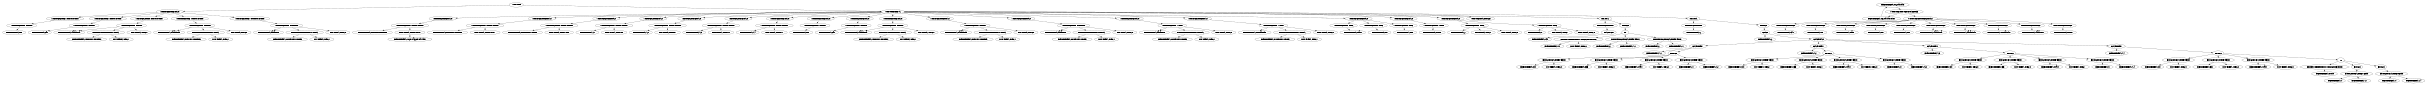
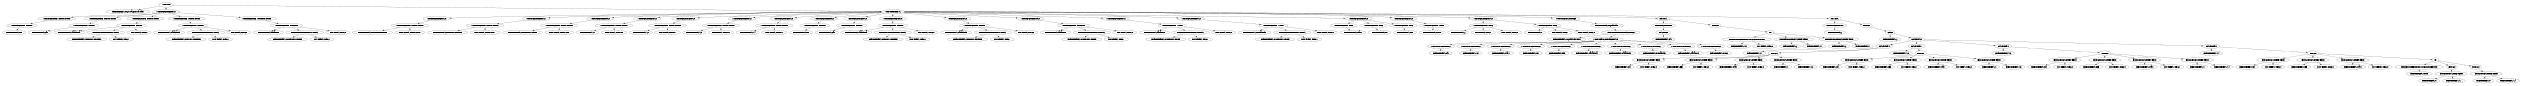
(1883, 12) -> (1585, 22)
(1904, 12) -> (1620, 32)
(410, 35) -> (150, 8)
